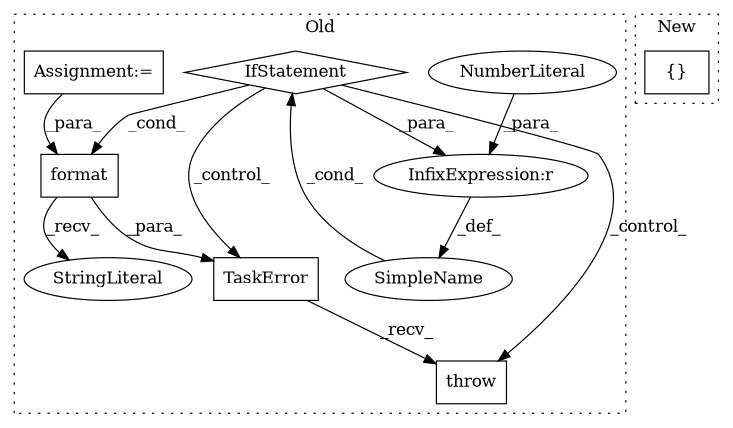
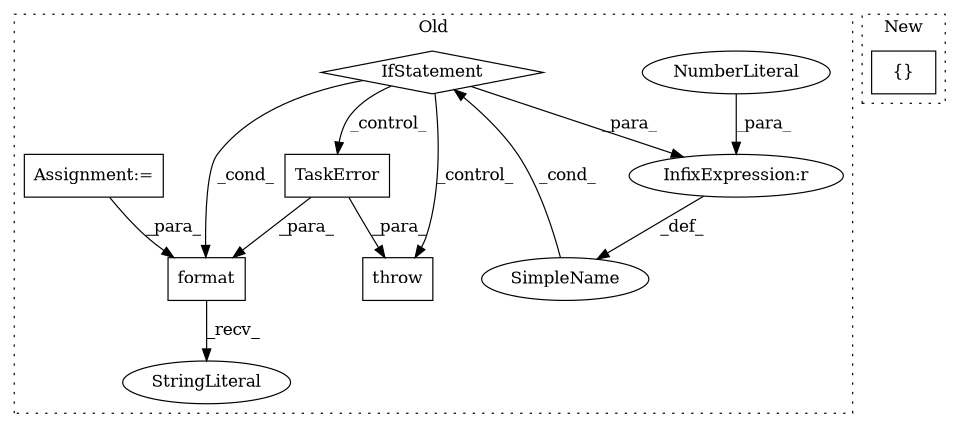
(138, 243) -> (277, 224)
(407, 331) -> (399, 227)
